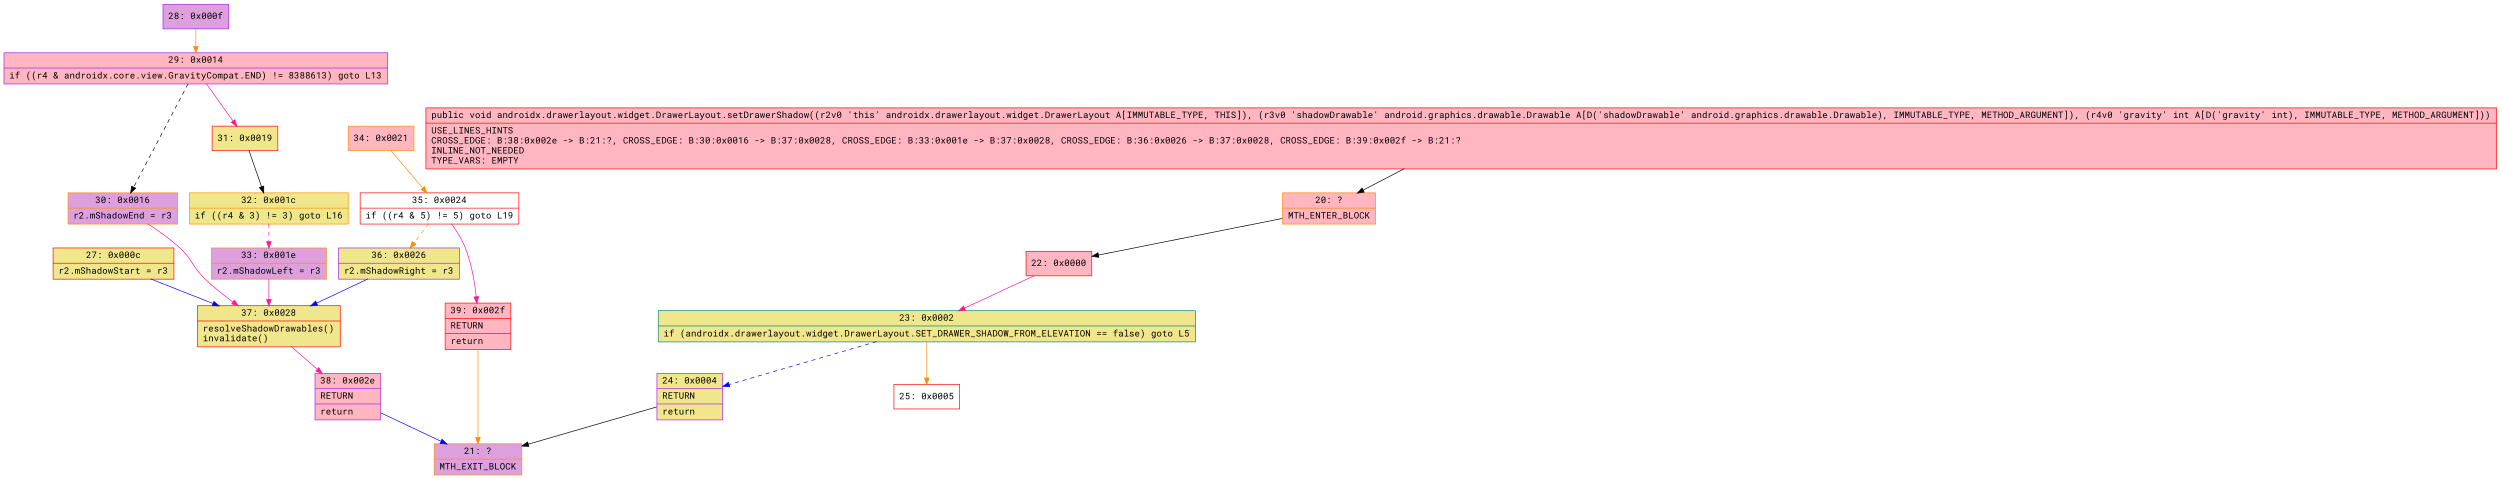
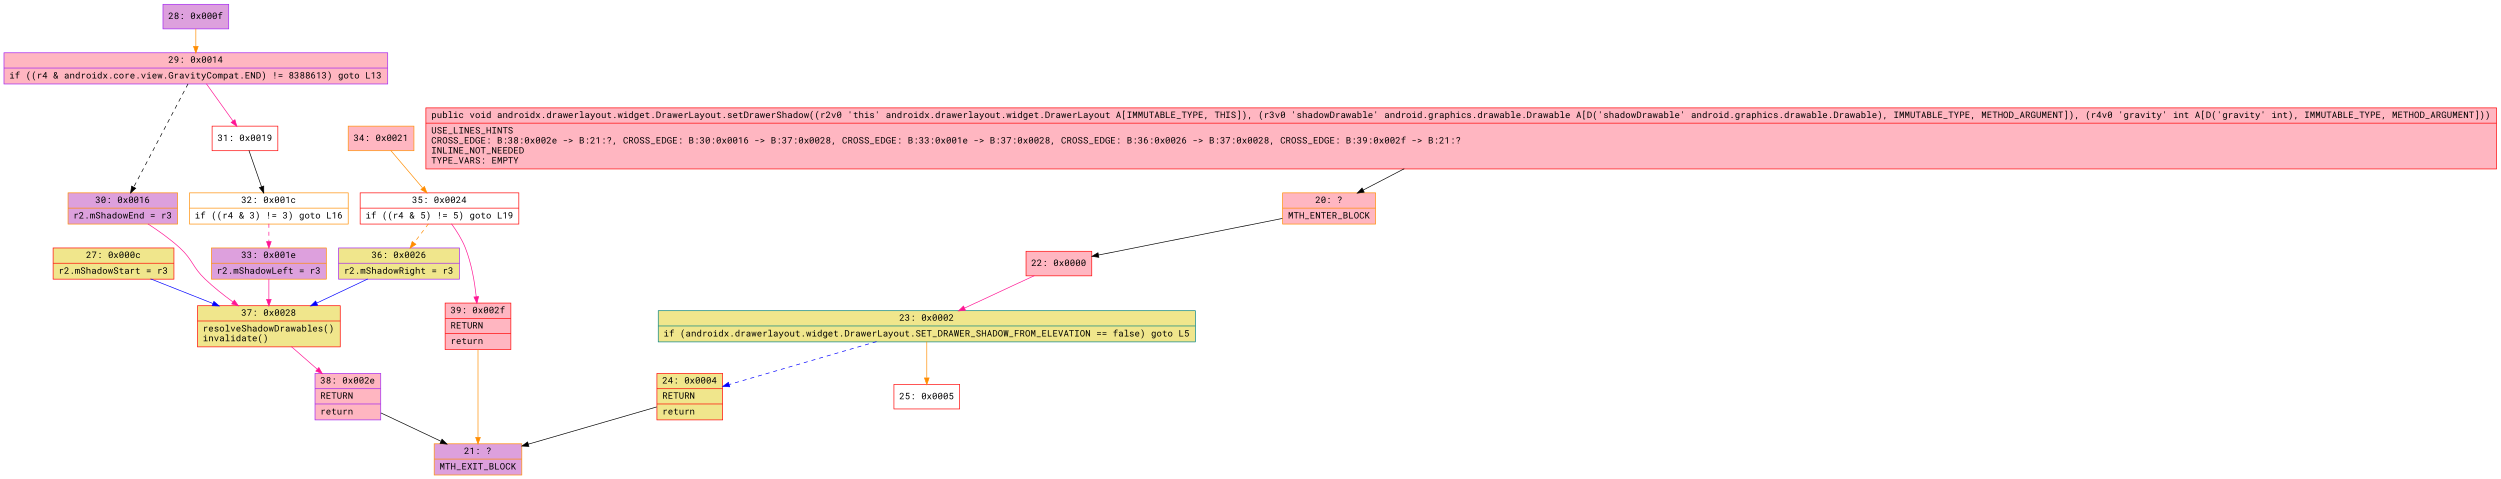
(245, 138) -> (245, 138)
(269, 208) -> (269, 208)
(690, 397) -> (690, 397)
(411, 427) -> (411, 427)
